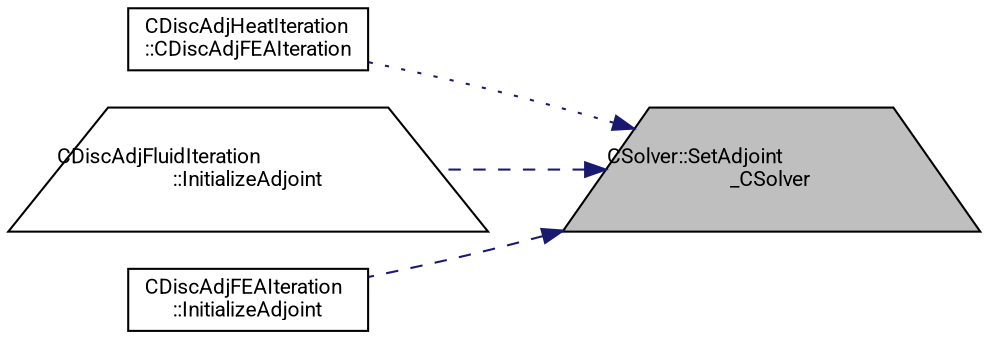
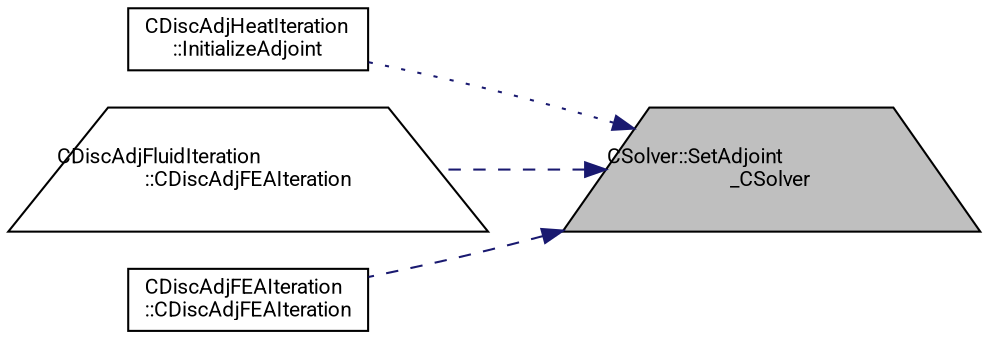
(248, 39) -> (248, 39)
(248, 170) -> (248, 170)
(248, 300) -> (248, 300)
